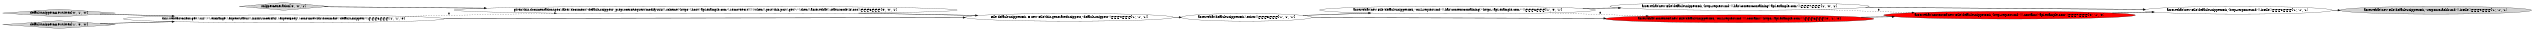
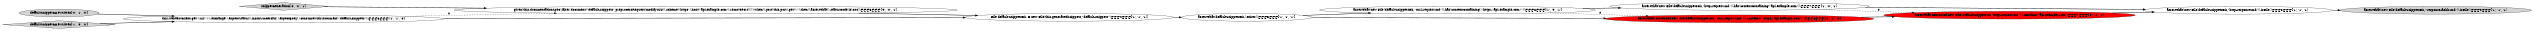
(59, 13) -> (59, 13)
